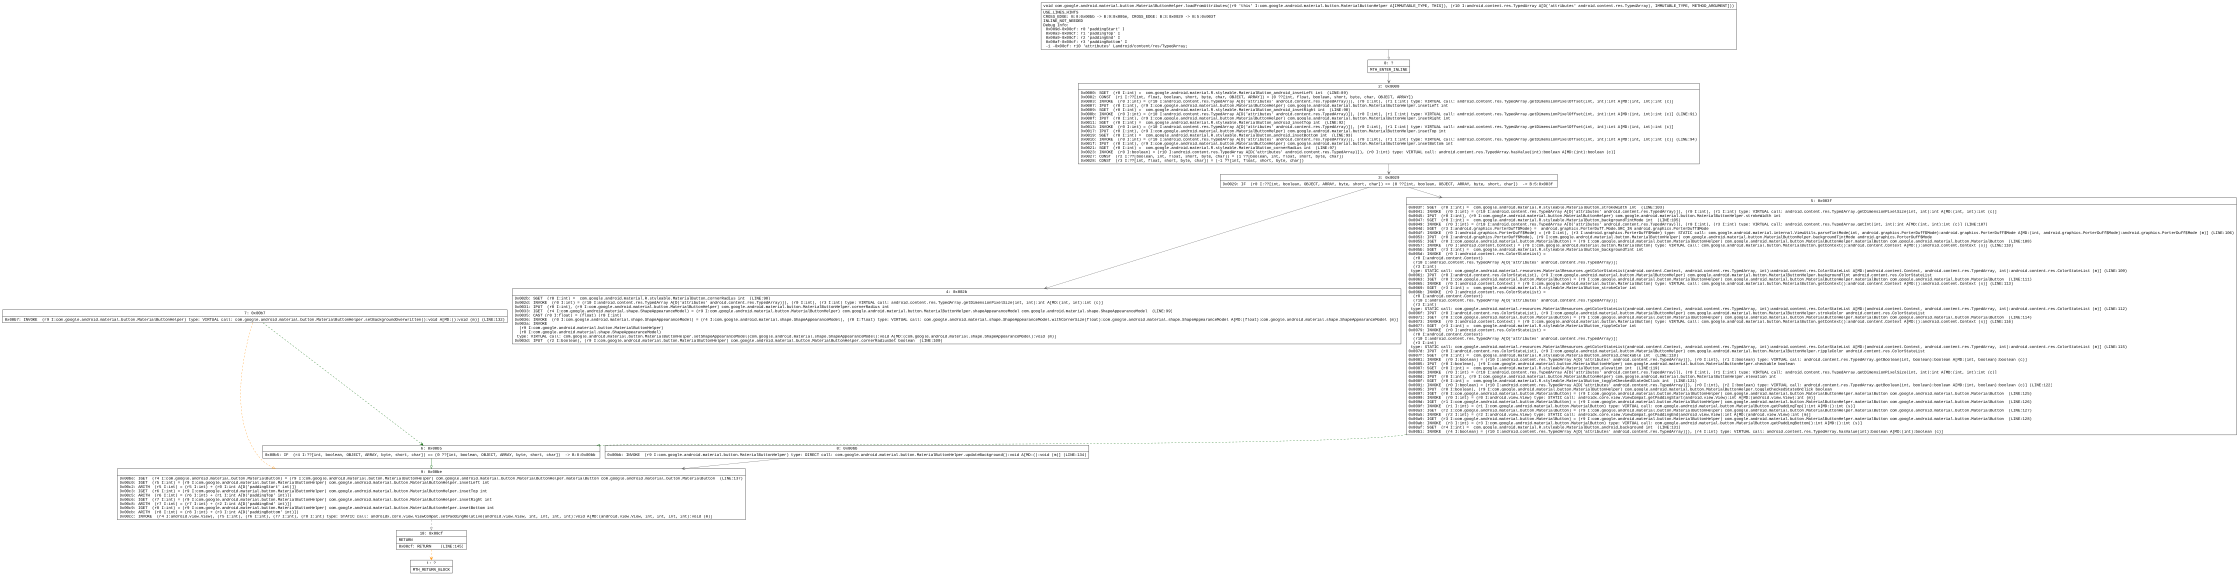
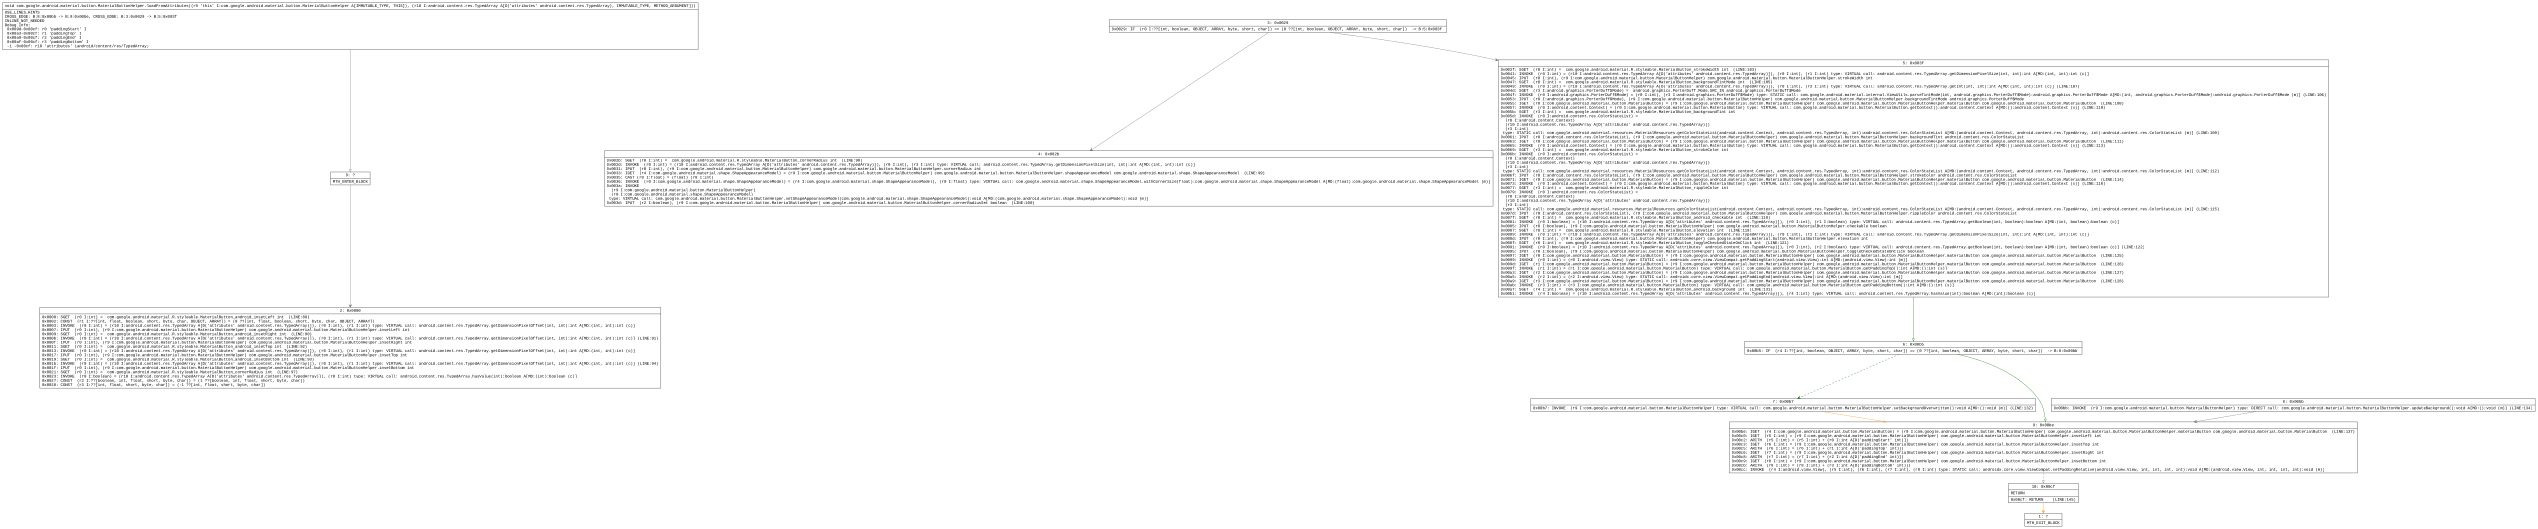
(1389, 69) -> (350, 182)
(1389, 168) -> none
(342, 383) -> (1850, 376)
(241, 400) -> (1853, 416)
(1003, 444) -> (1913, 318)
(431, 553) -> (2043, 507)
(431, 570) -> (2043, 523)
